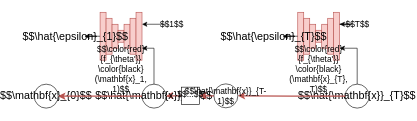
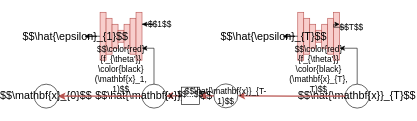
(172, 24) -> (160, 24)
(358, 24) -> (352, 27)
